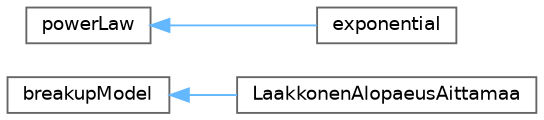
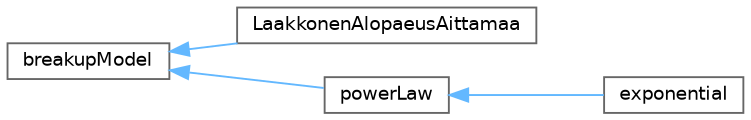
none -> (257, 80)
